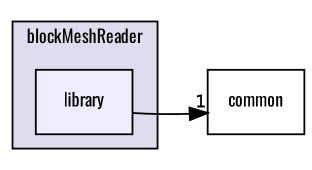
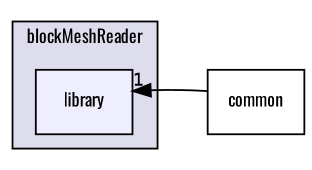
(170, 114) -> (179, 90)
